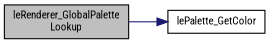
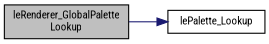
(216, 22) -> (216, 22)
